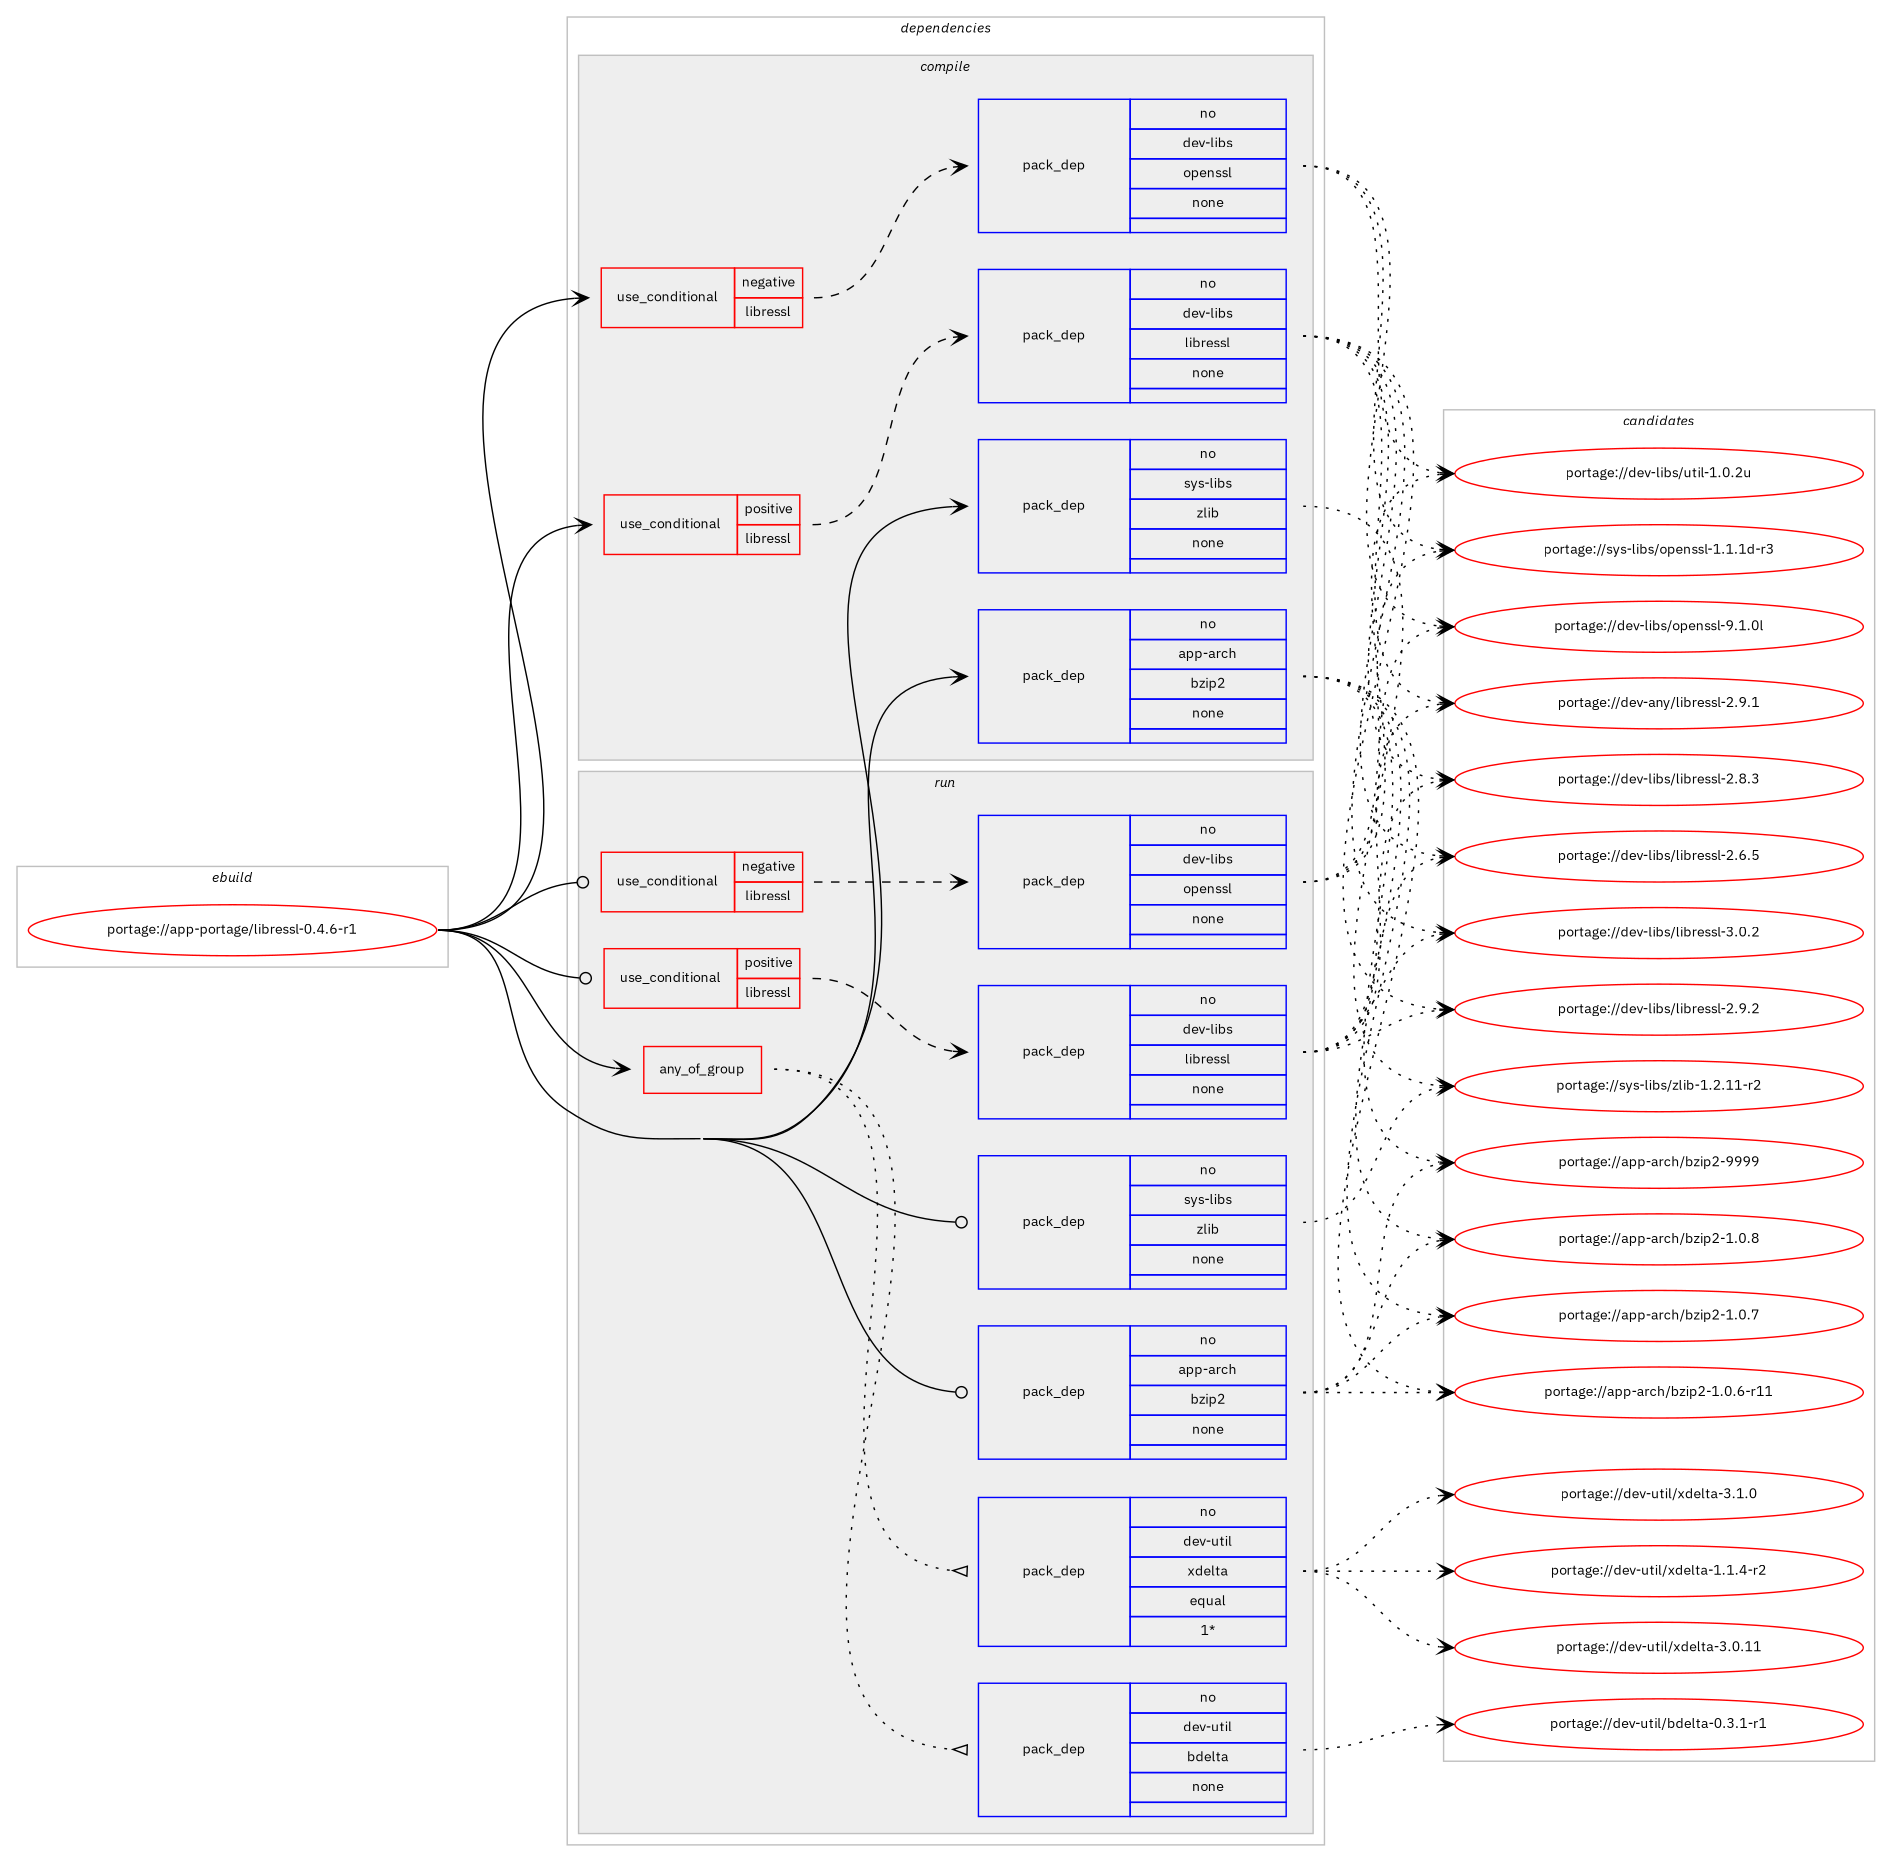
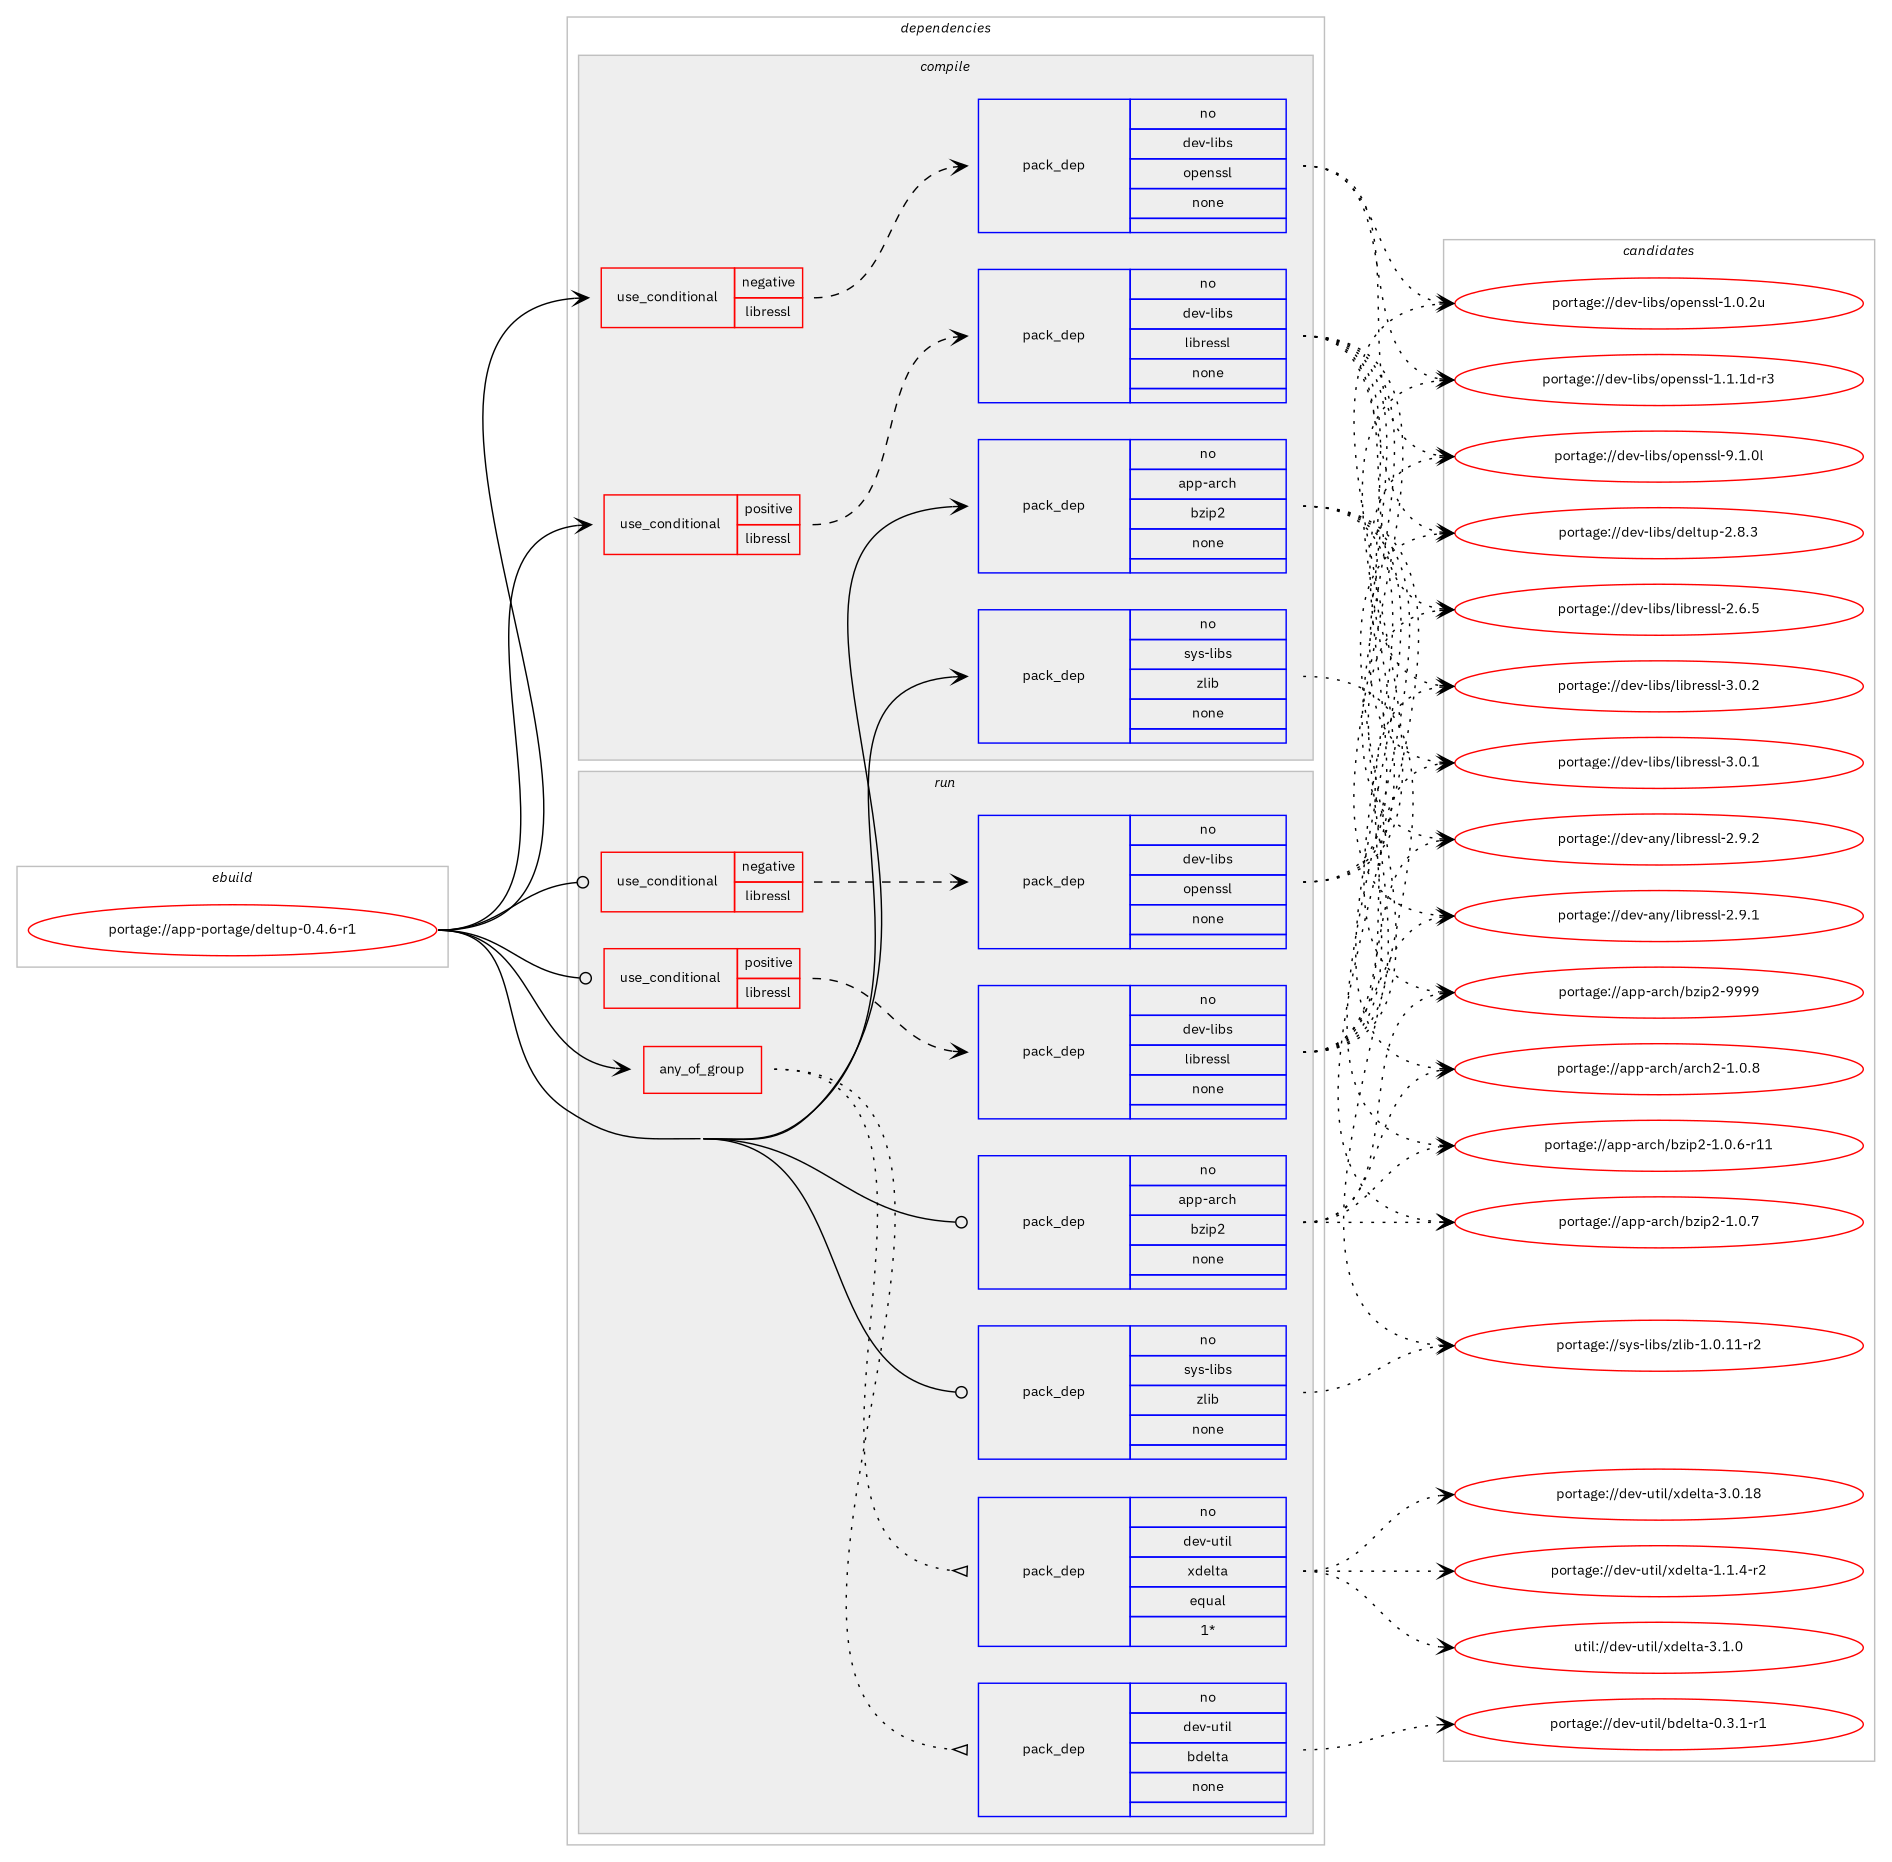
(1659, 474) -> (1659, 303)
(1659, 550) -> (1659, 380)
none -> (1659, 763)
(1659, 780) -> (1659, 533)
(233, 930) -> (233, 930)
(1659, 1010) -> (1659, 839)
(1659, 1086) -> (1659, 1346)
(1659, 1239) -> (1659, 1069)
(1659, 1495) -> (1659, 1648)
(1659, 1648) -> (1659, 1495)
